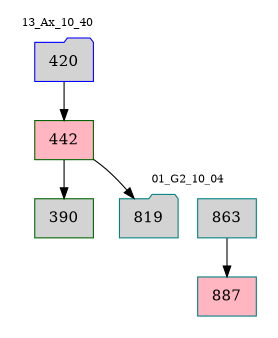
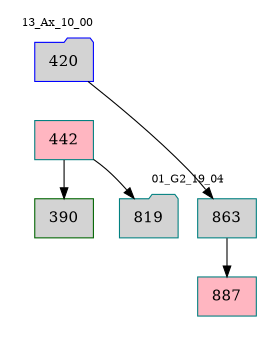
(58, 23) -> (58, 23)
(64, 96) -> (149, 133)
(64, 140) -> (64, 140)
(188, 180) -> (188, 180)
